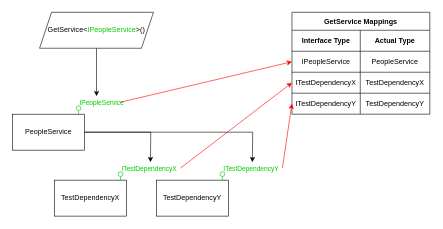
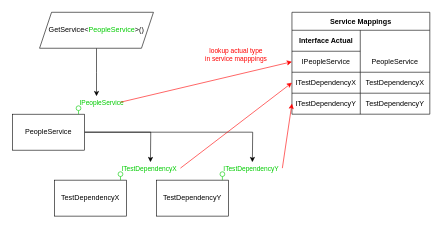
(361, 22) -> (361, 22)
(96, 30) -> (96, 30)
(326, 41) -> (326, 41)
(395, 41) -> none
none -> (236, 54)
